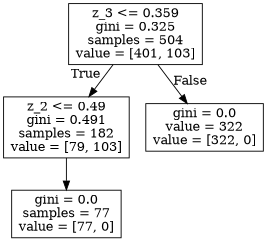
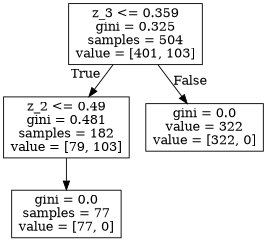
(66, 127) -> (66, 127)
